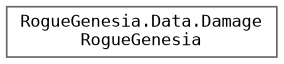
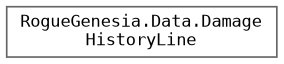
(142, 32) -> (142, 32)
